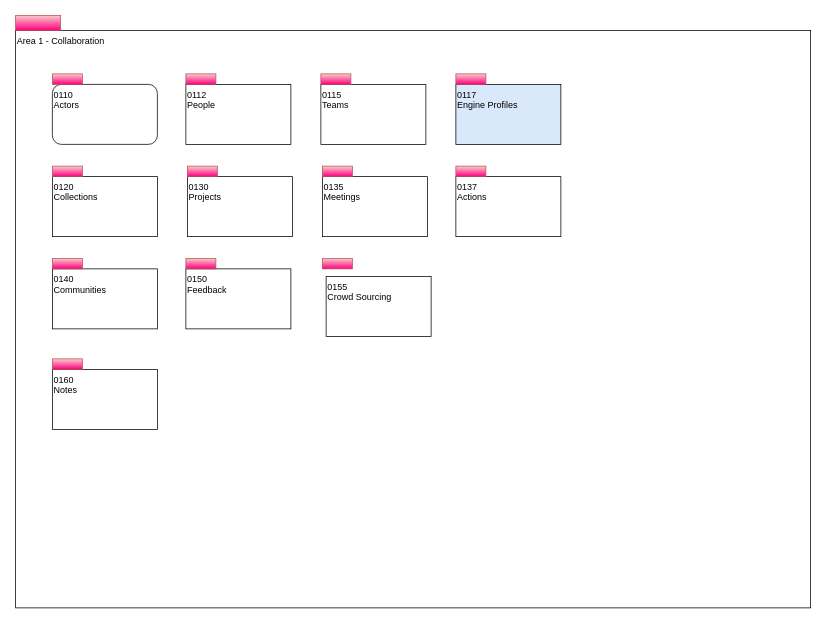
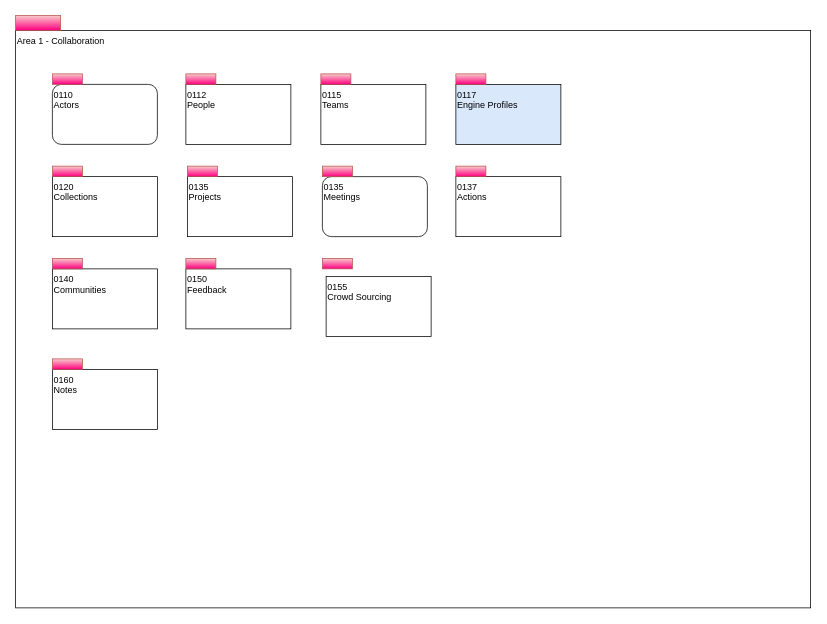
(209, 193) -> (209, 193)
(375, 207) -> (375, 207)
